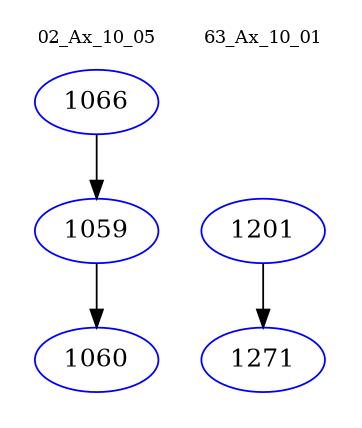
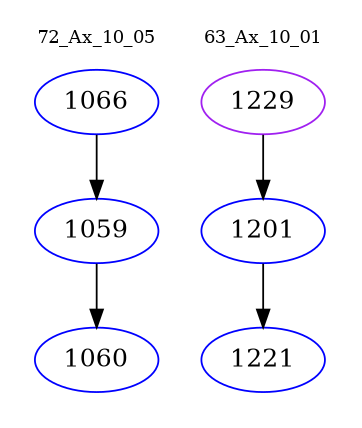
(97, 38) -> (97, 38)
none -> (263, 102)
(263, 360) -> (263, 360)
